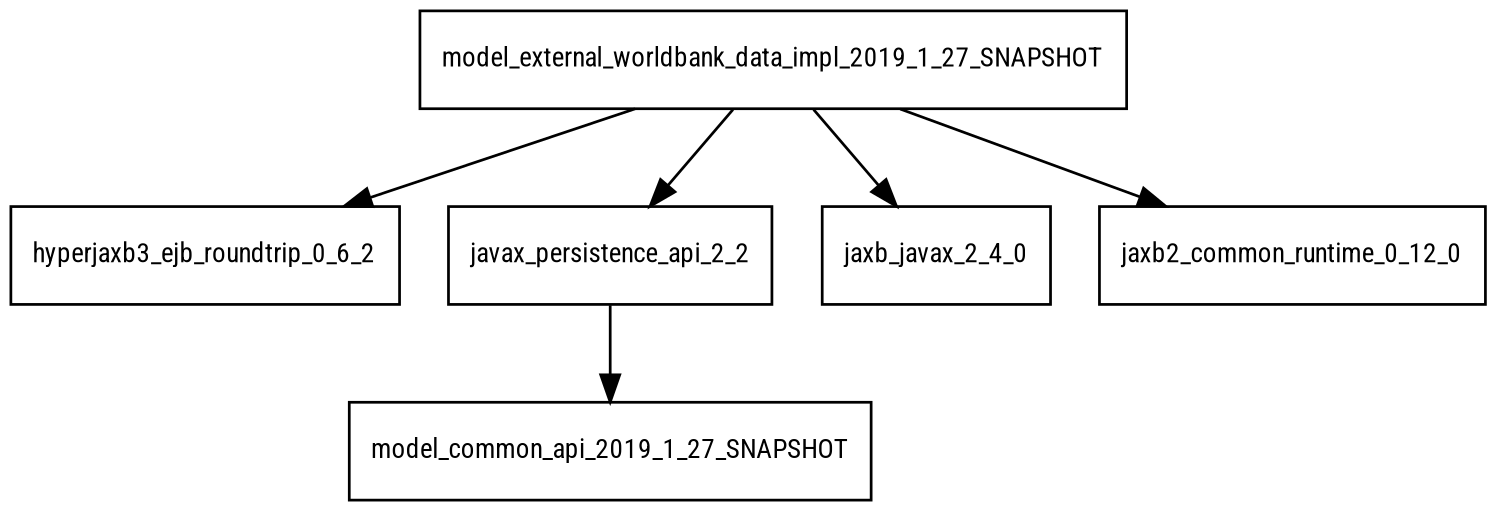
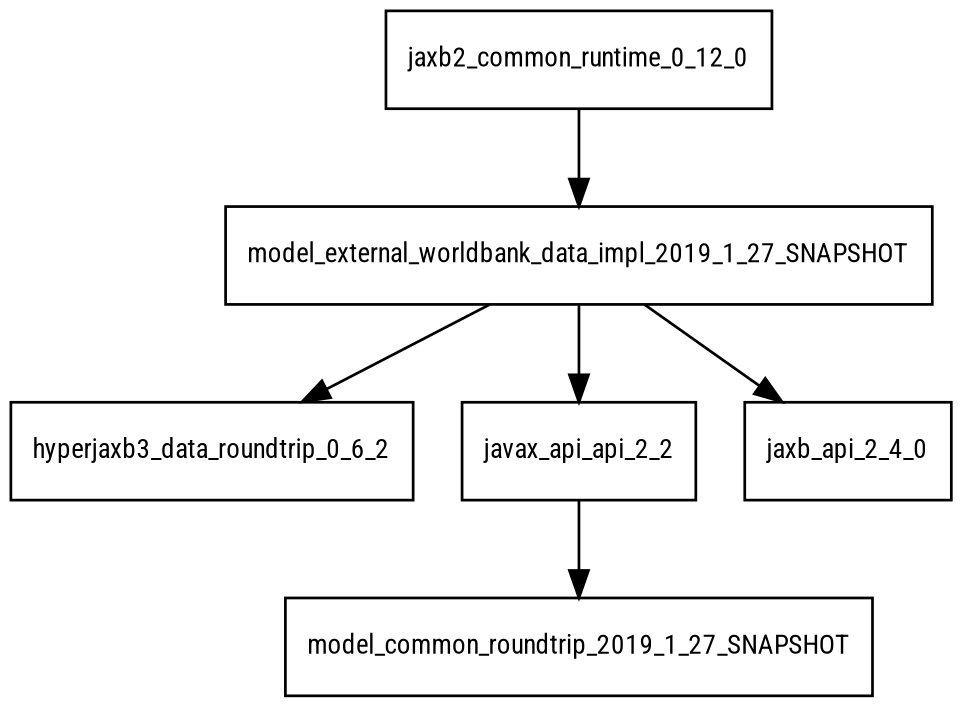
(1020, 153) -> (579, 144)
(205, 255) -> (212, 451)
(610, 255) -> (579, 451)
(936, 255) -> (848, 451)
(610, 451) -> (579, 647)
